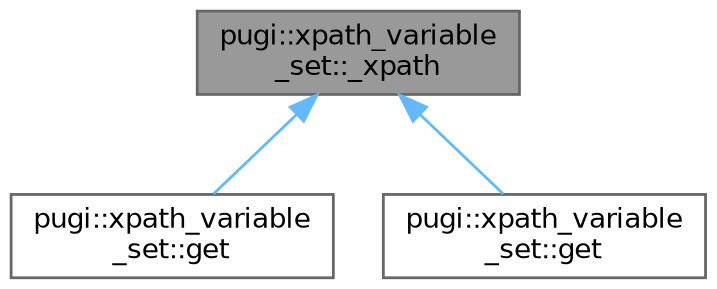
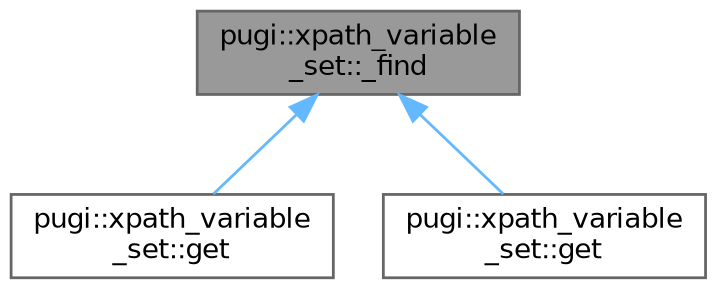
(358, 53) -> (358, 53)
